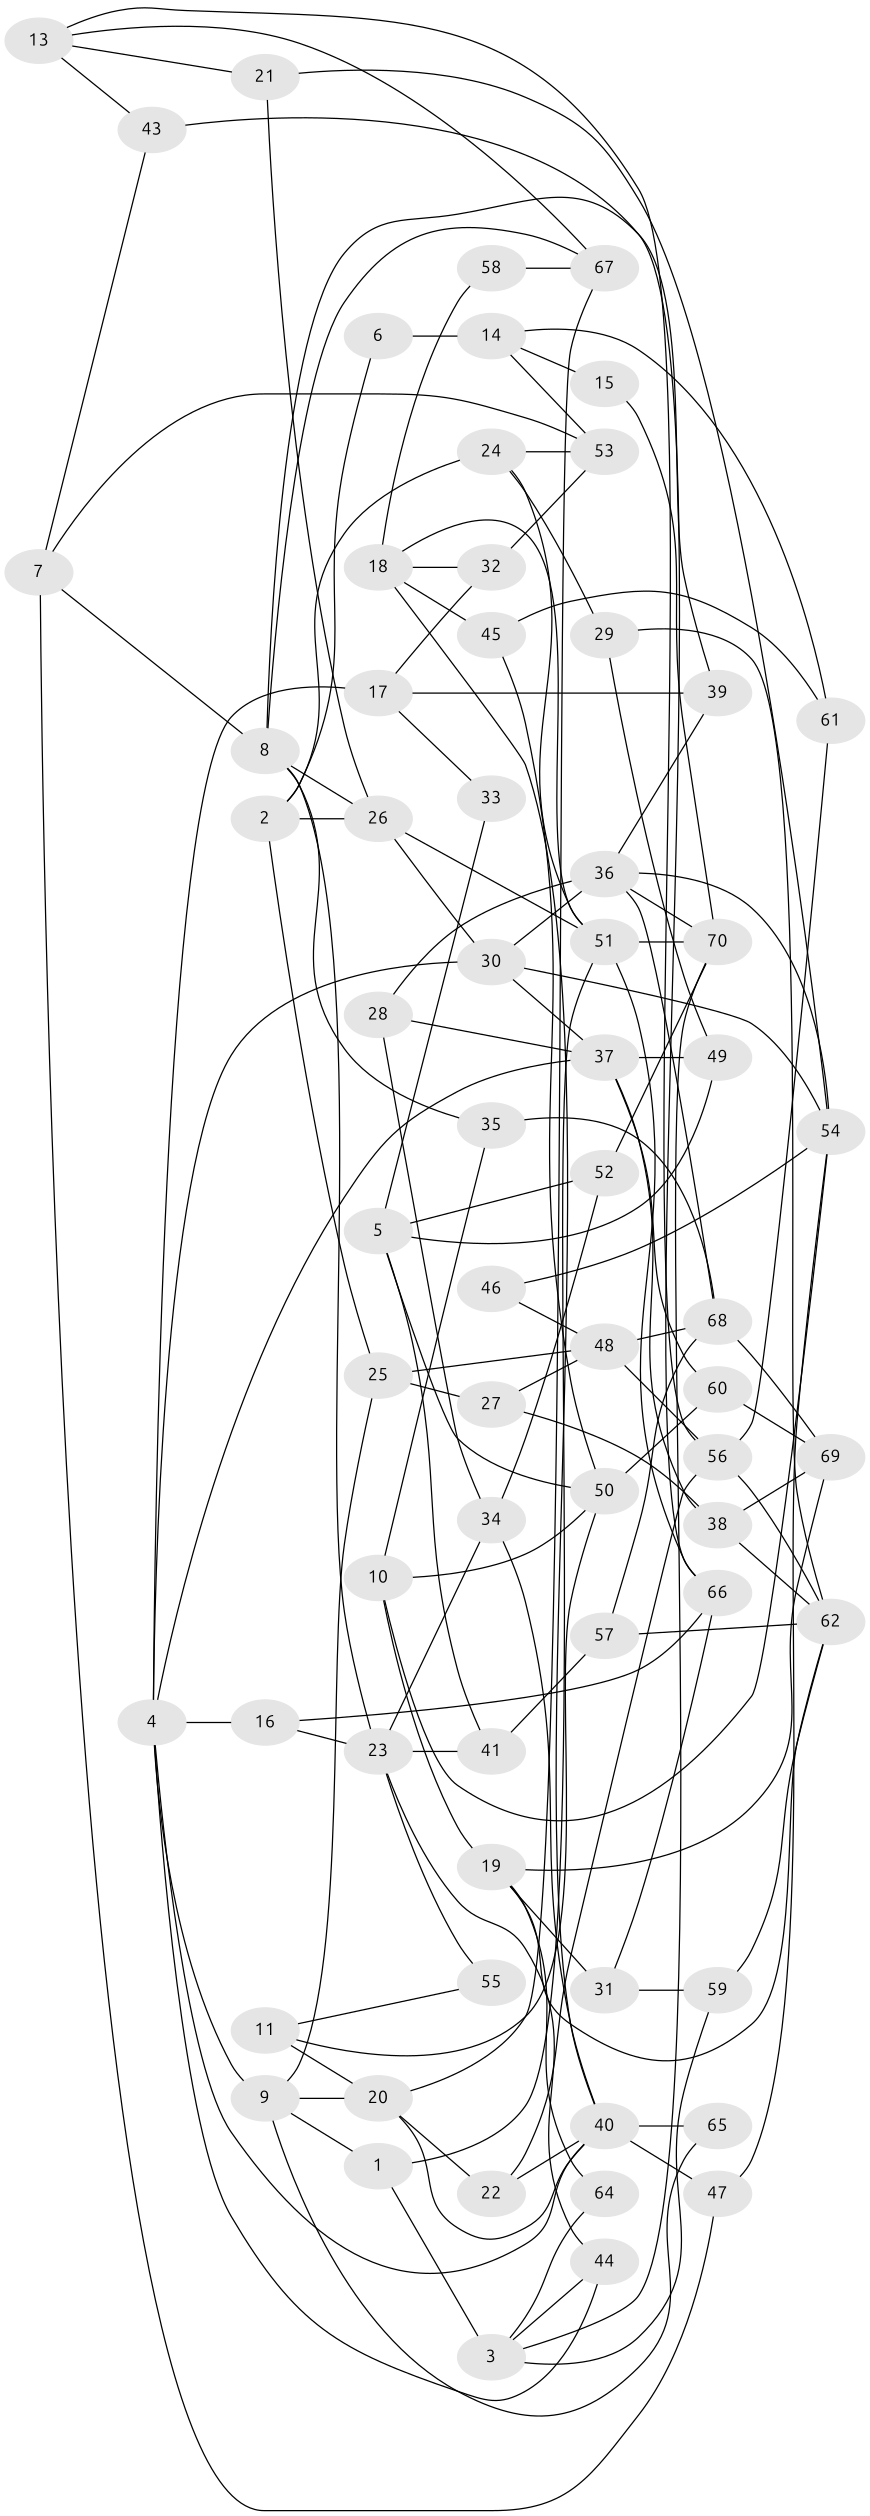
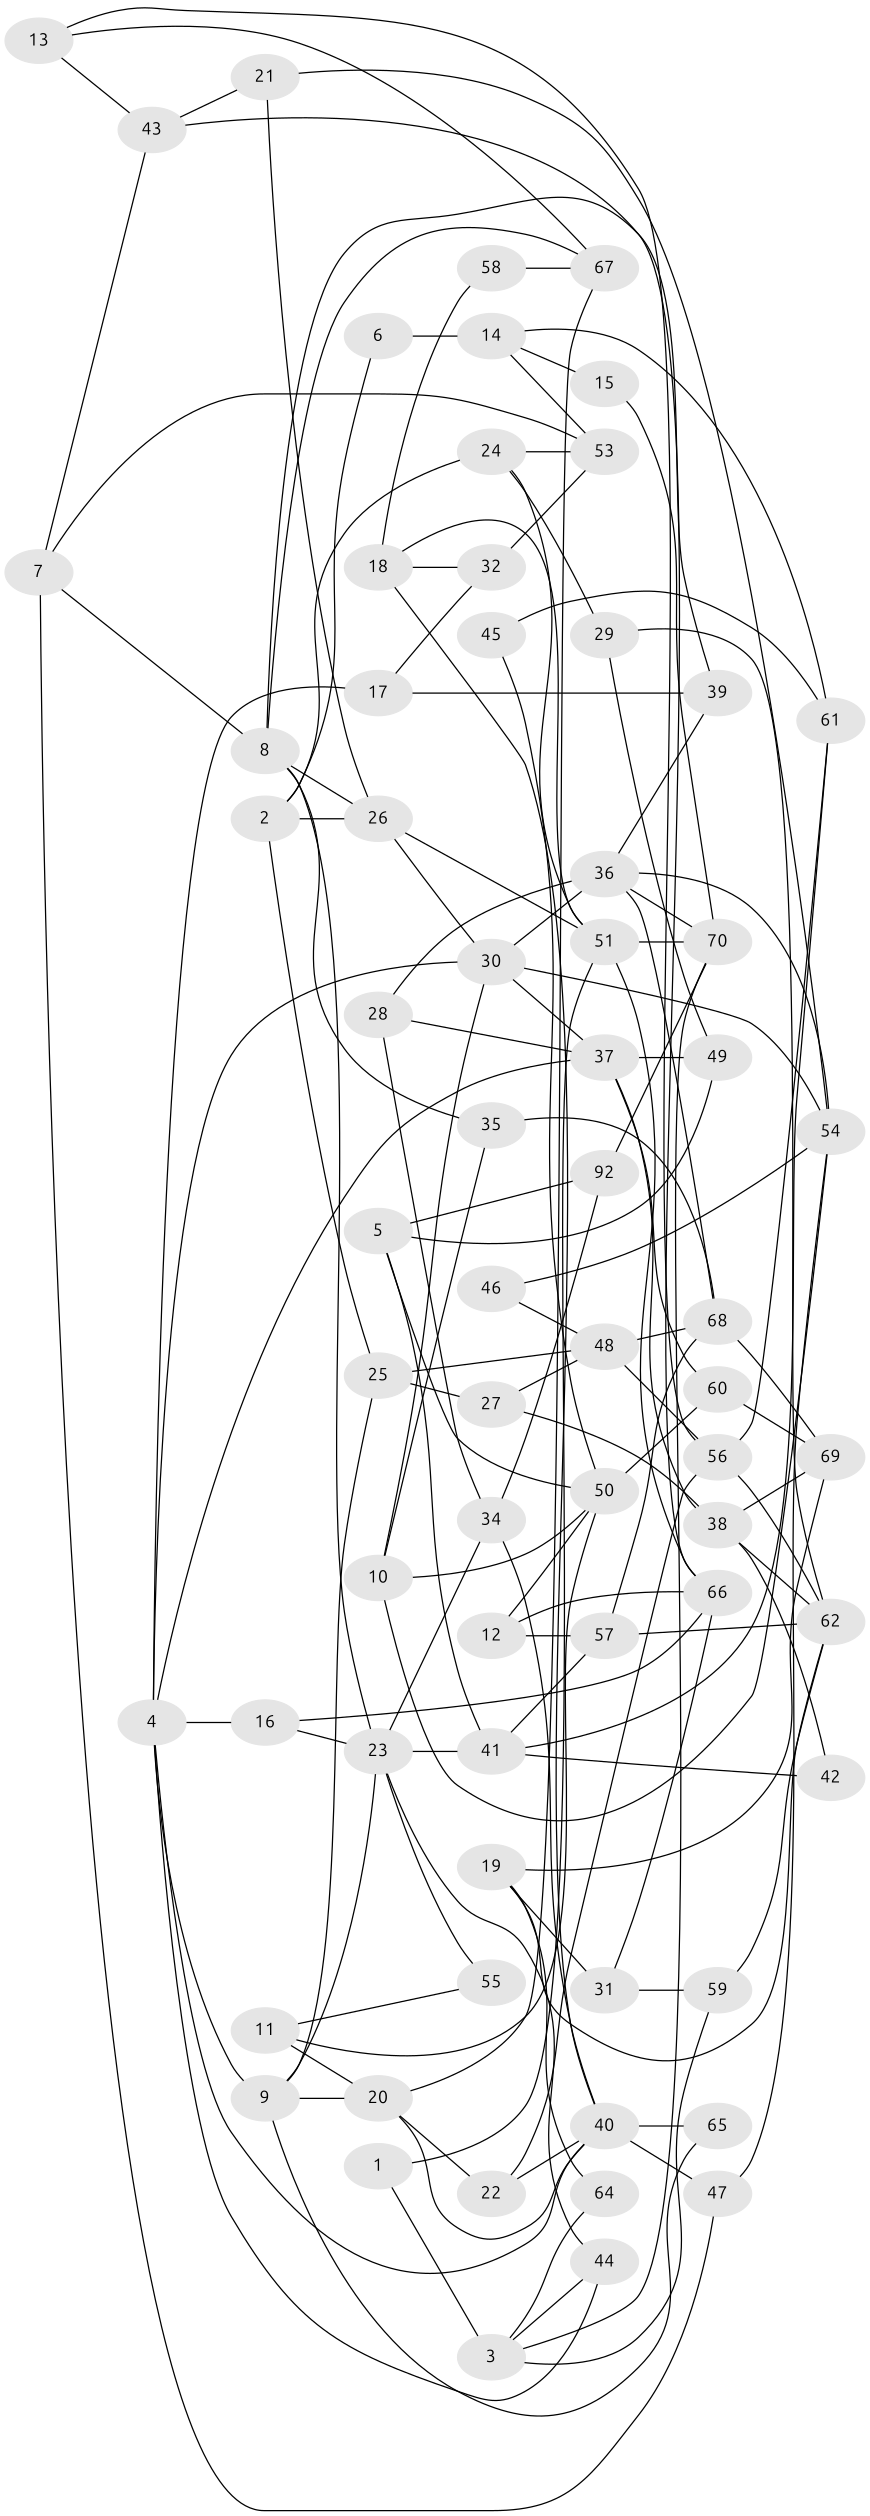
(152, 59) -> (209, 104)
(435, 601) -> none
(491, 799) -> none
(605, 1173) -> (605, 1173)
none -> (760, 1605)
none -> (491, 1636)
(428, 1760) -> (433, 1255)
none -> (831, 1778)
(322, 2132) -> (349, 1933)
